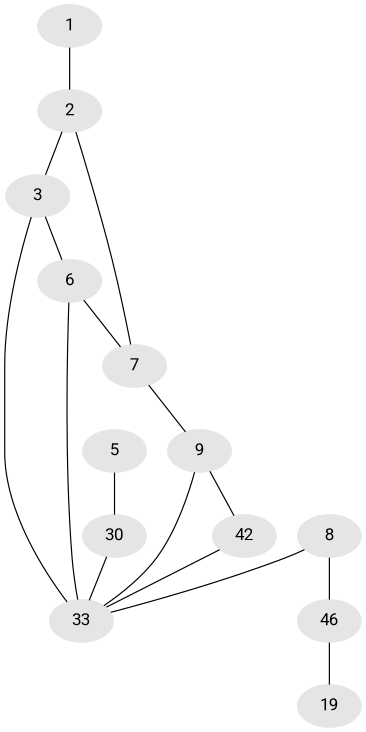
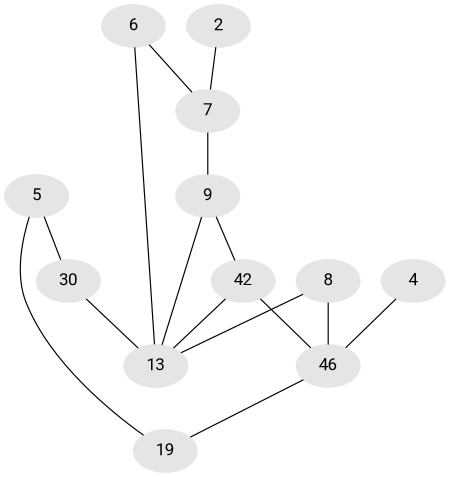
(70, 26) -> none
(38, 196) -> none
none -> (413, 281)
none -> (286, 323)
none -> (48, 343)
(81, 621) -> (156, 366)
